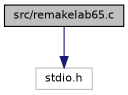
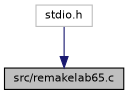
(64, 42) -> (64, 42)
